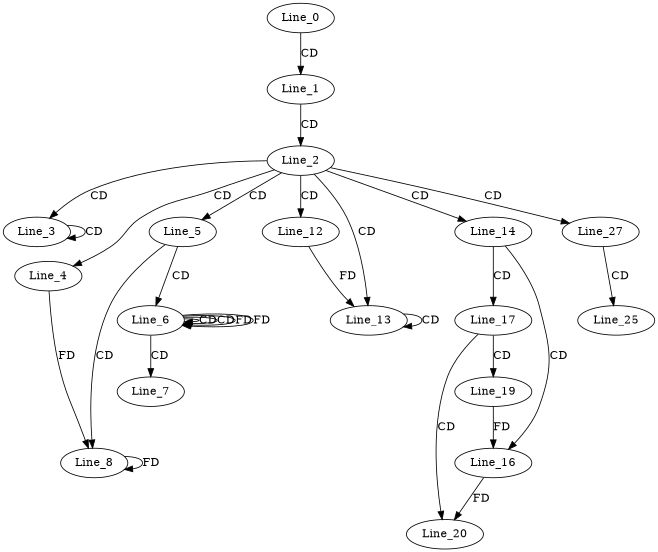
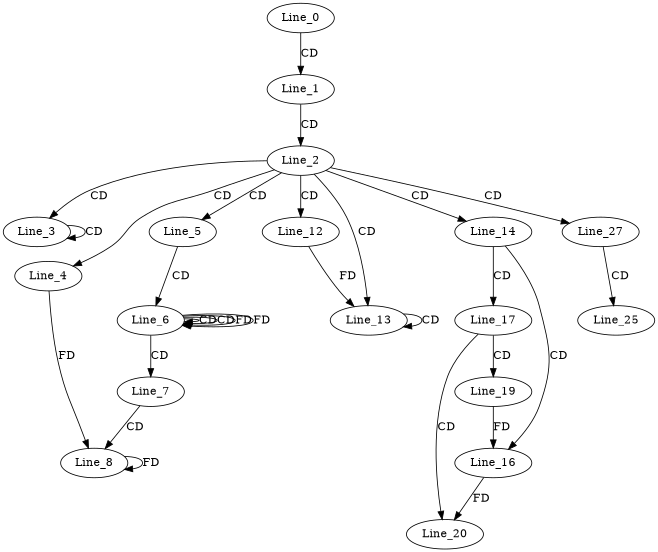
(101, 331) -> (125, 424)
